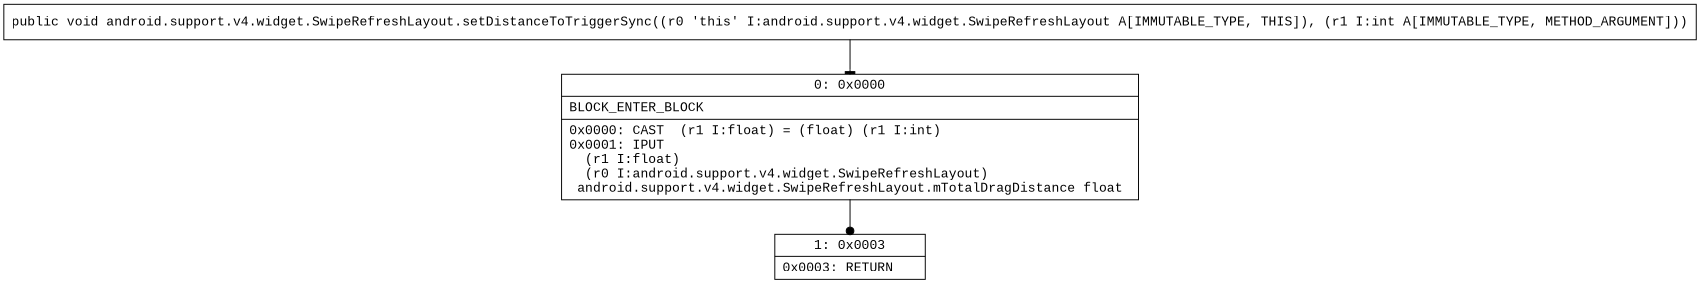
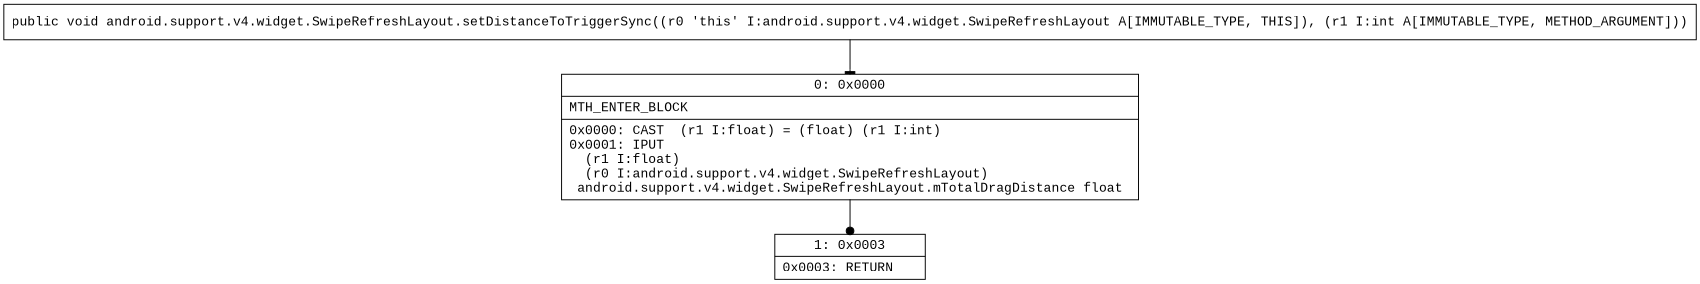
(637, 107) -> (629, 107)
